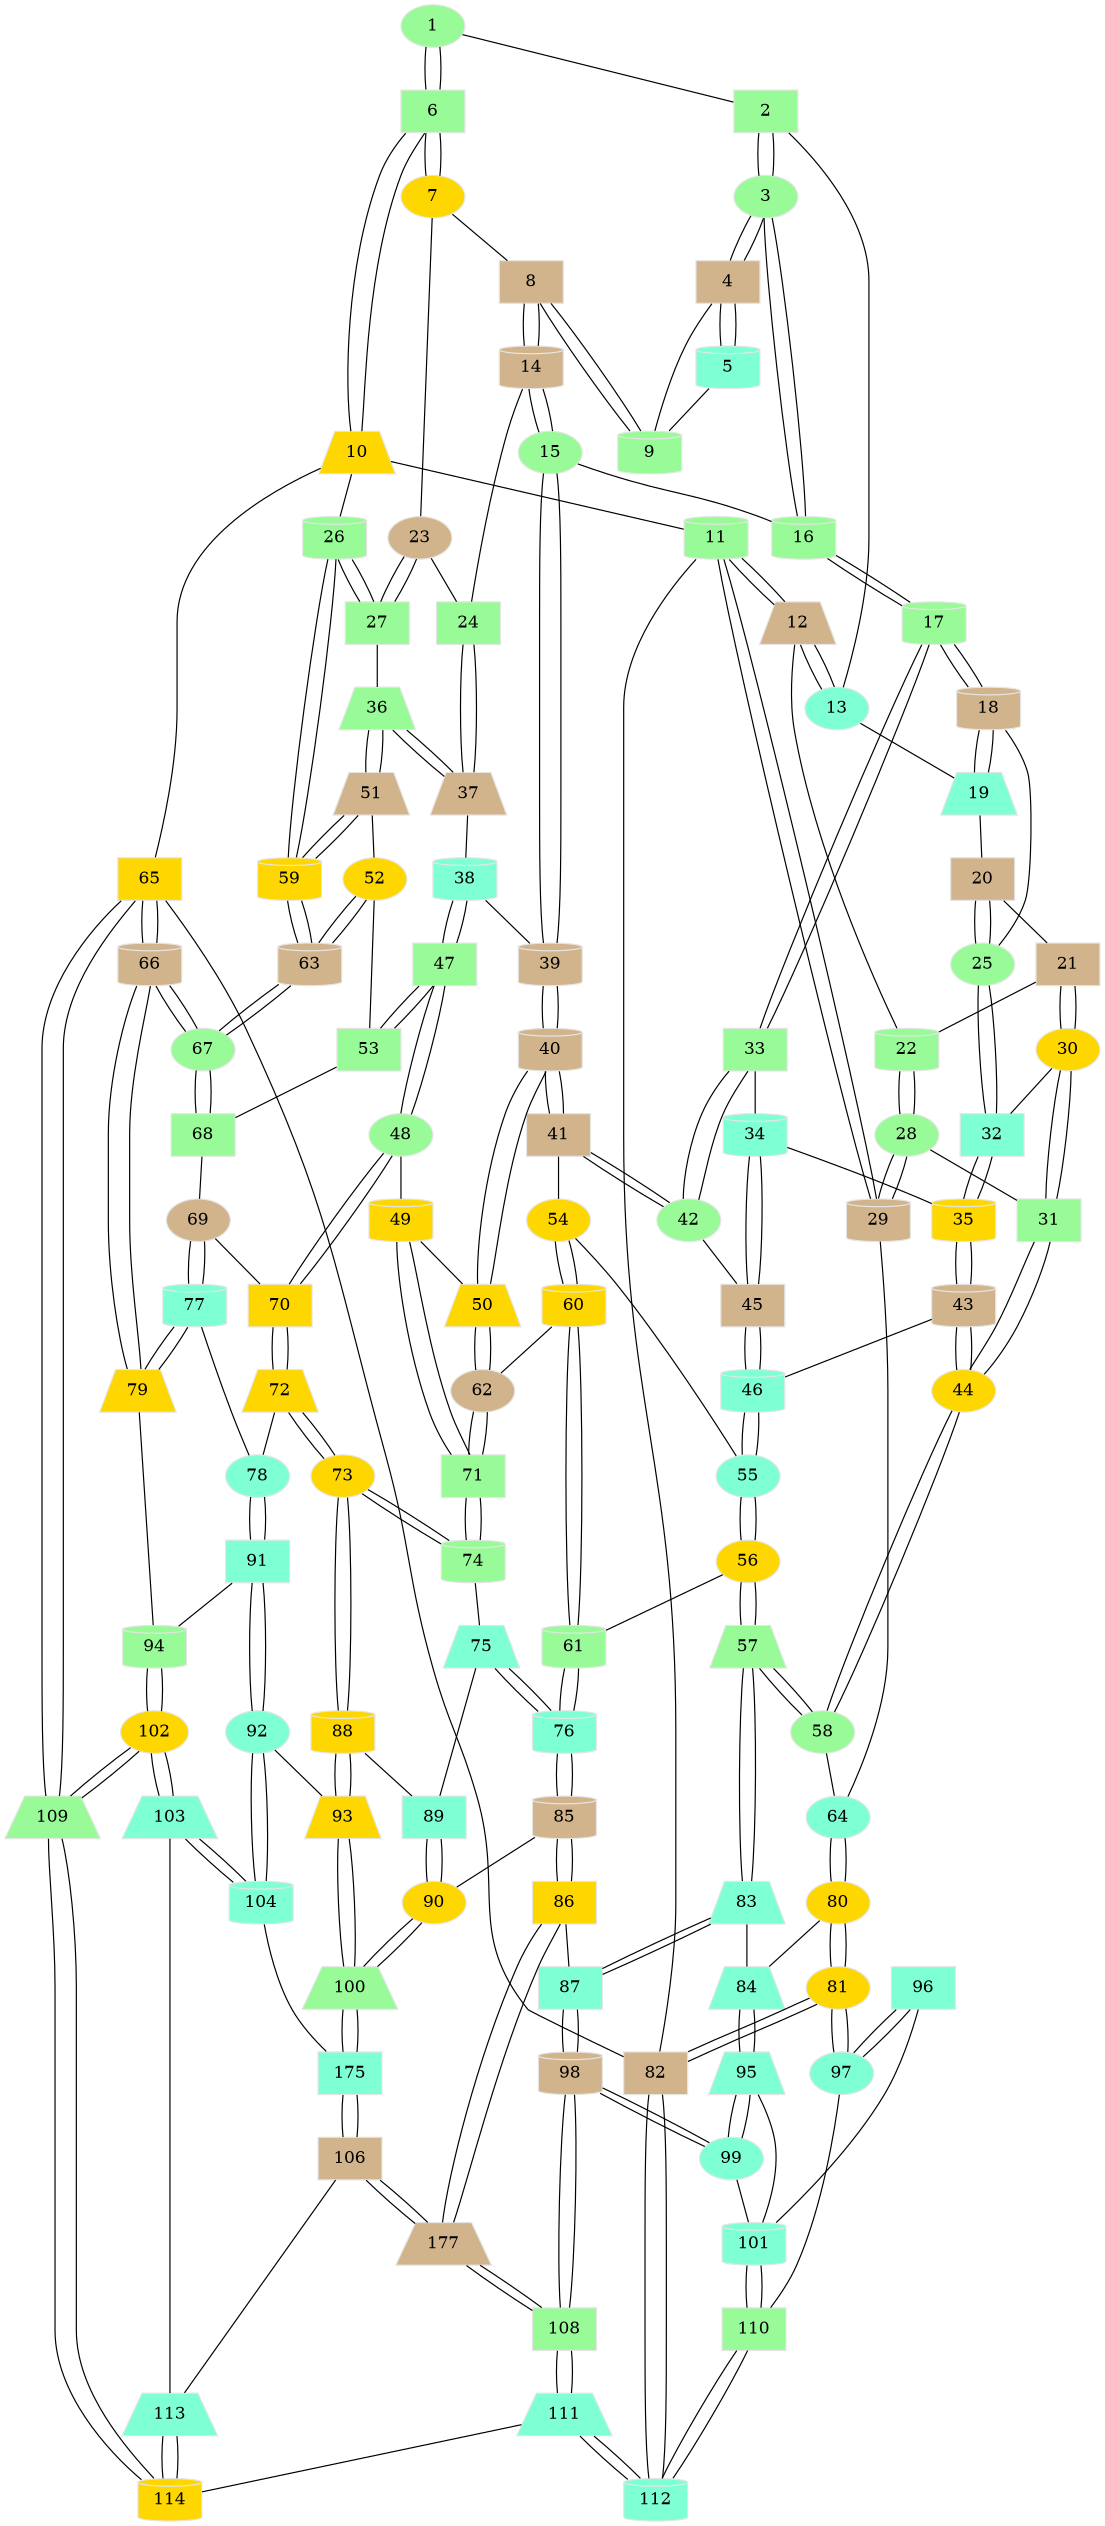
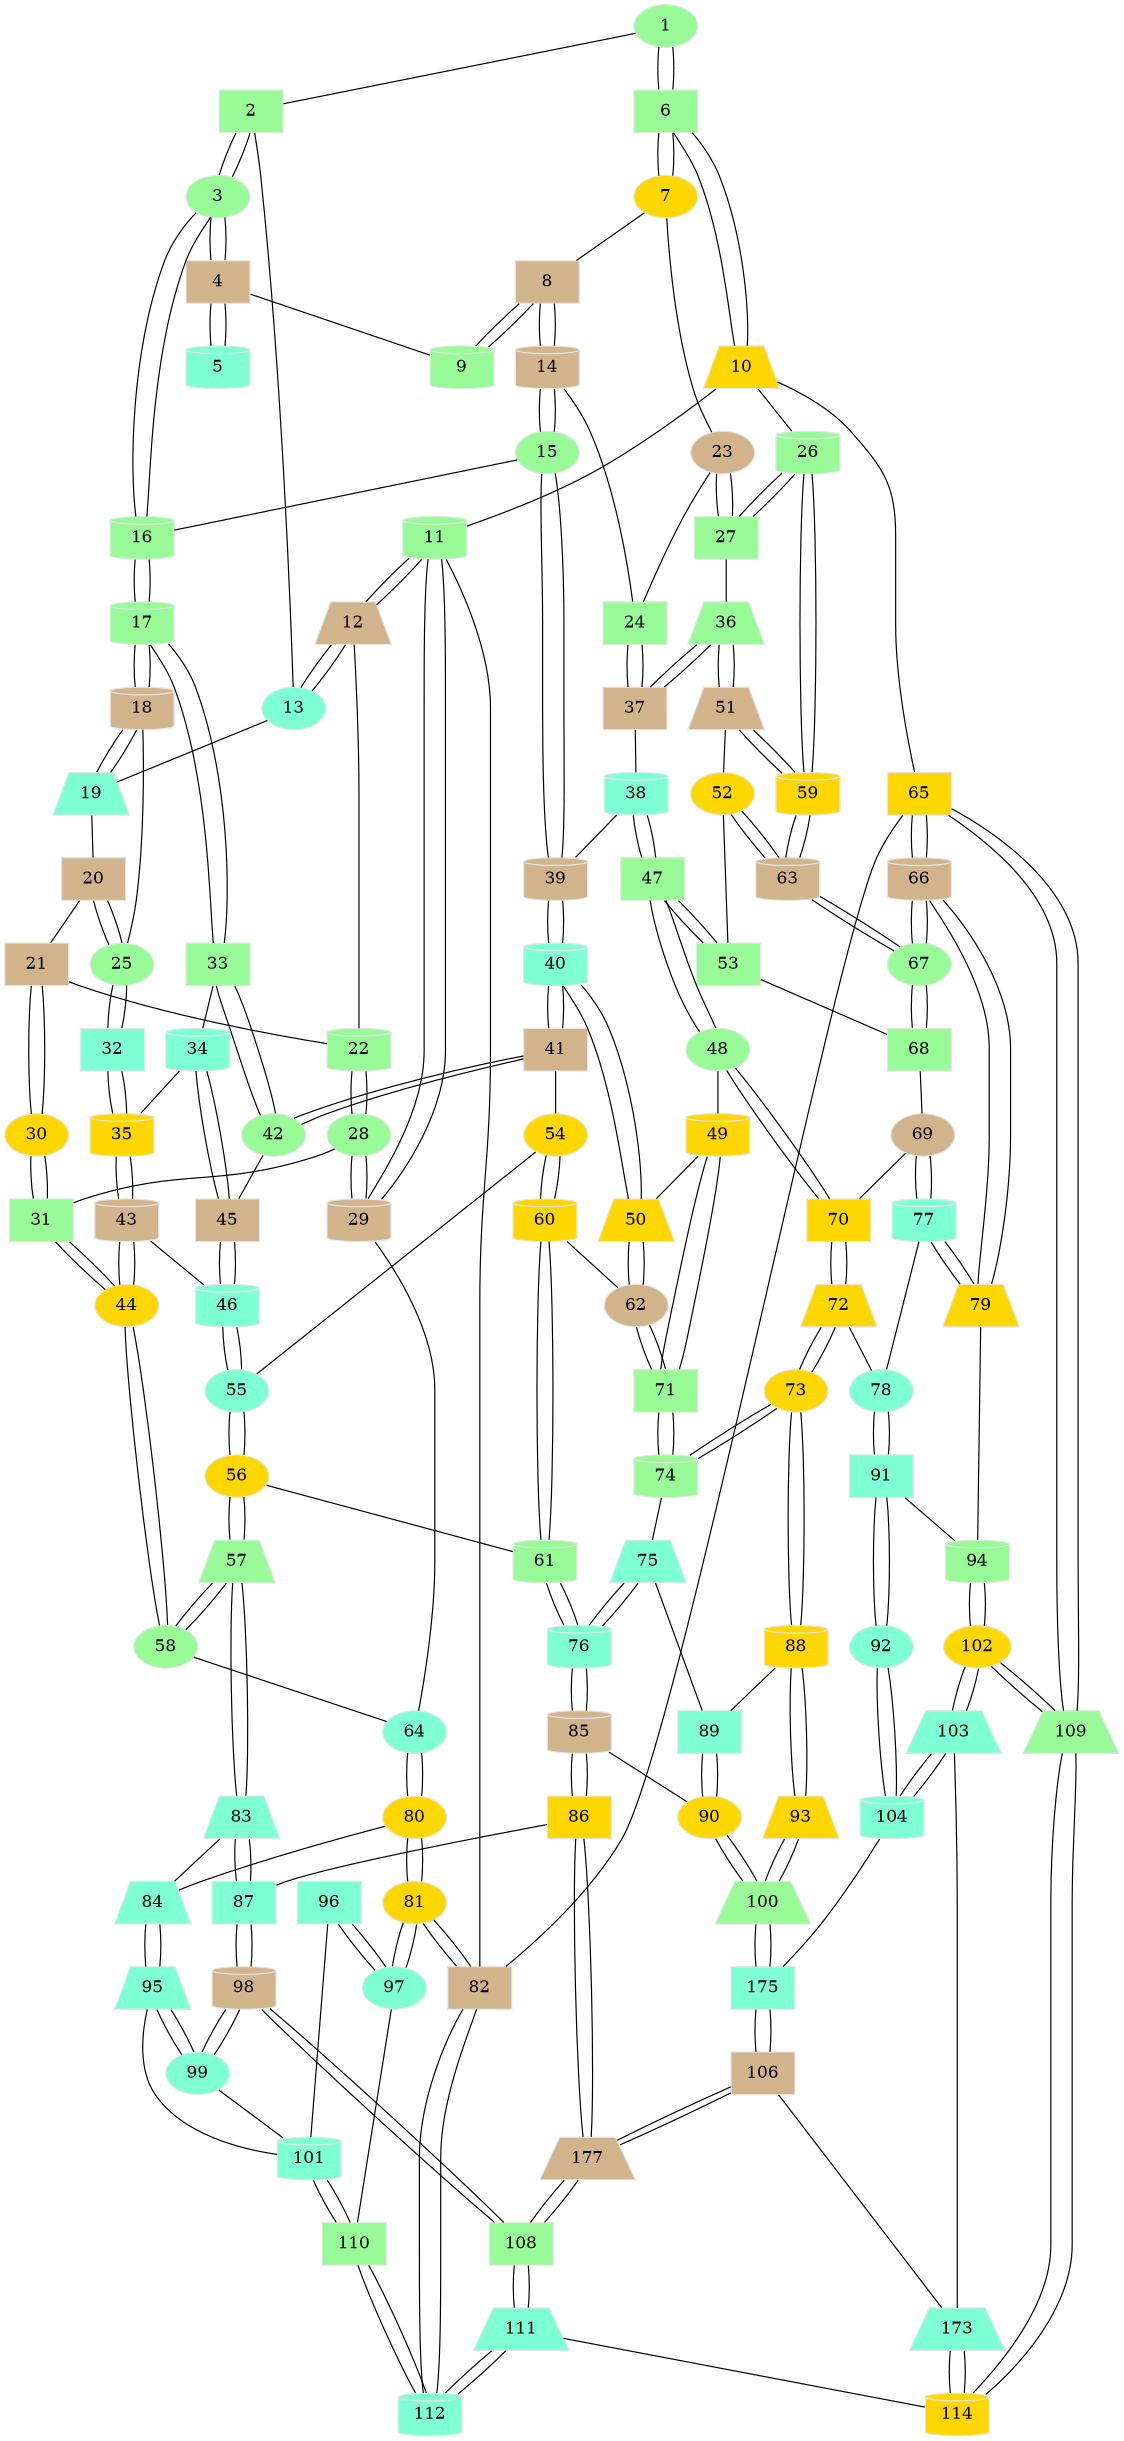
(689, 410) -> none
(468, 794) -> (635, 708)
(550, 1050) -> (556, 964)
(1031, 1091) -> none
(298, 1773) -> none
(170, 2414) -> (957, 2329)
